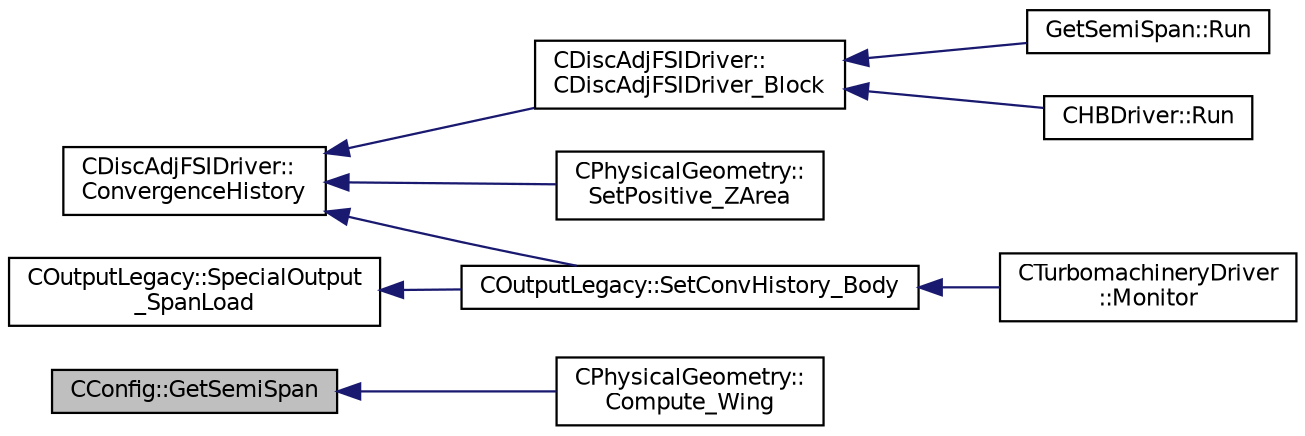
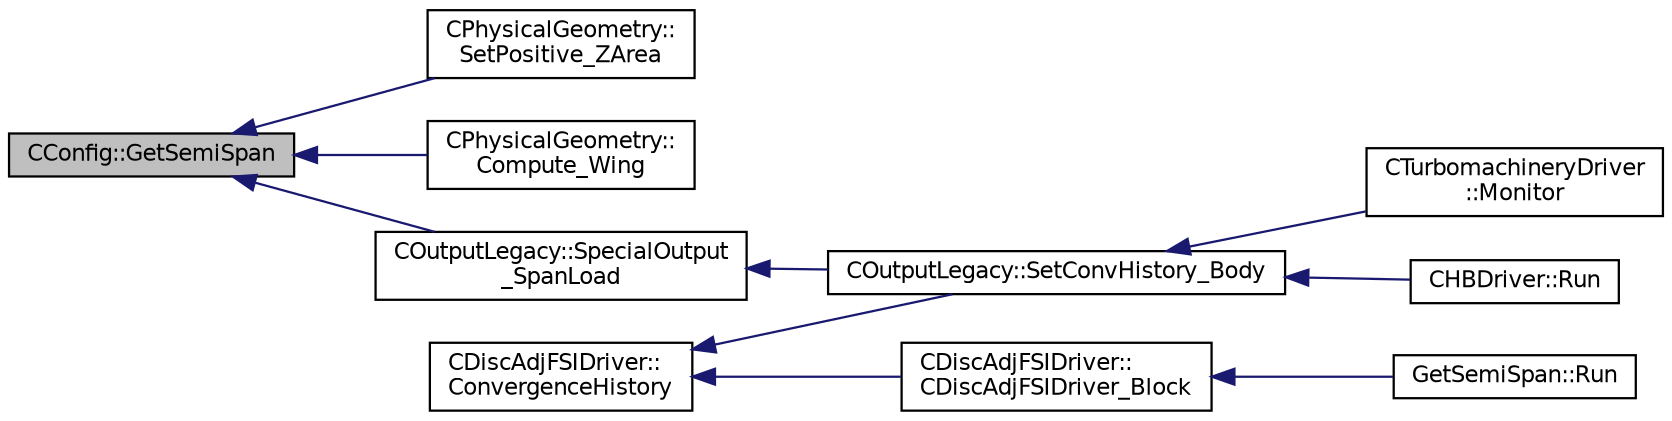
(956, 100) -> (1360, 279)
(453, 183) -> (345, 103)
none -> (345, 207)
